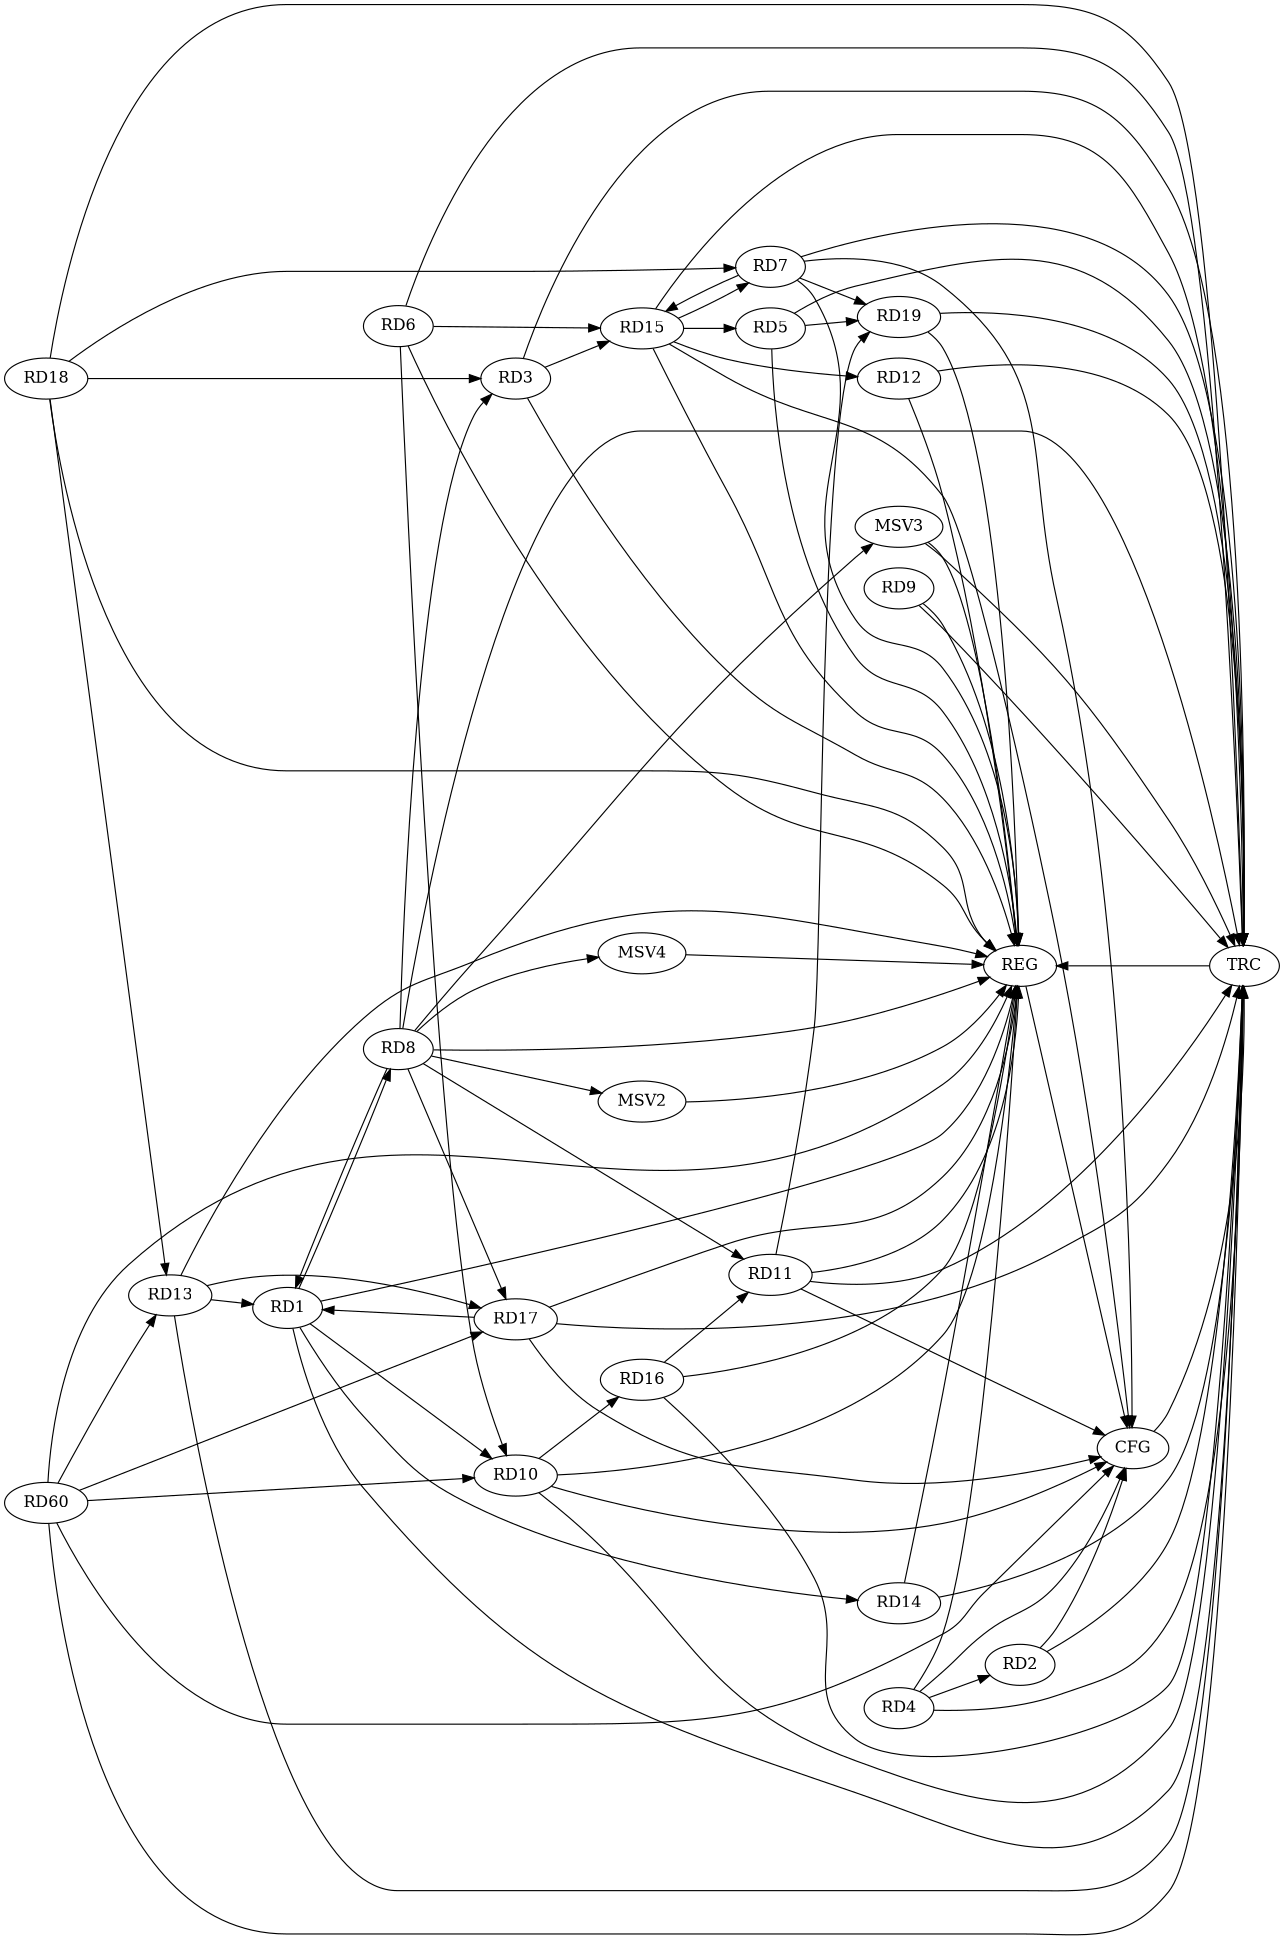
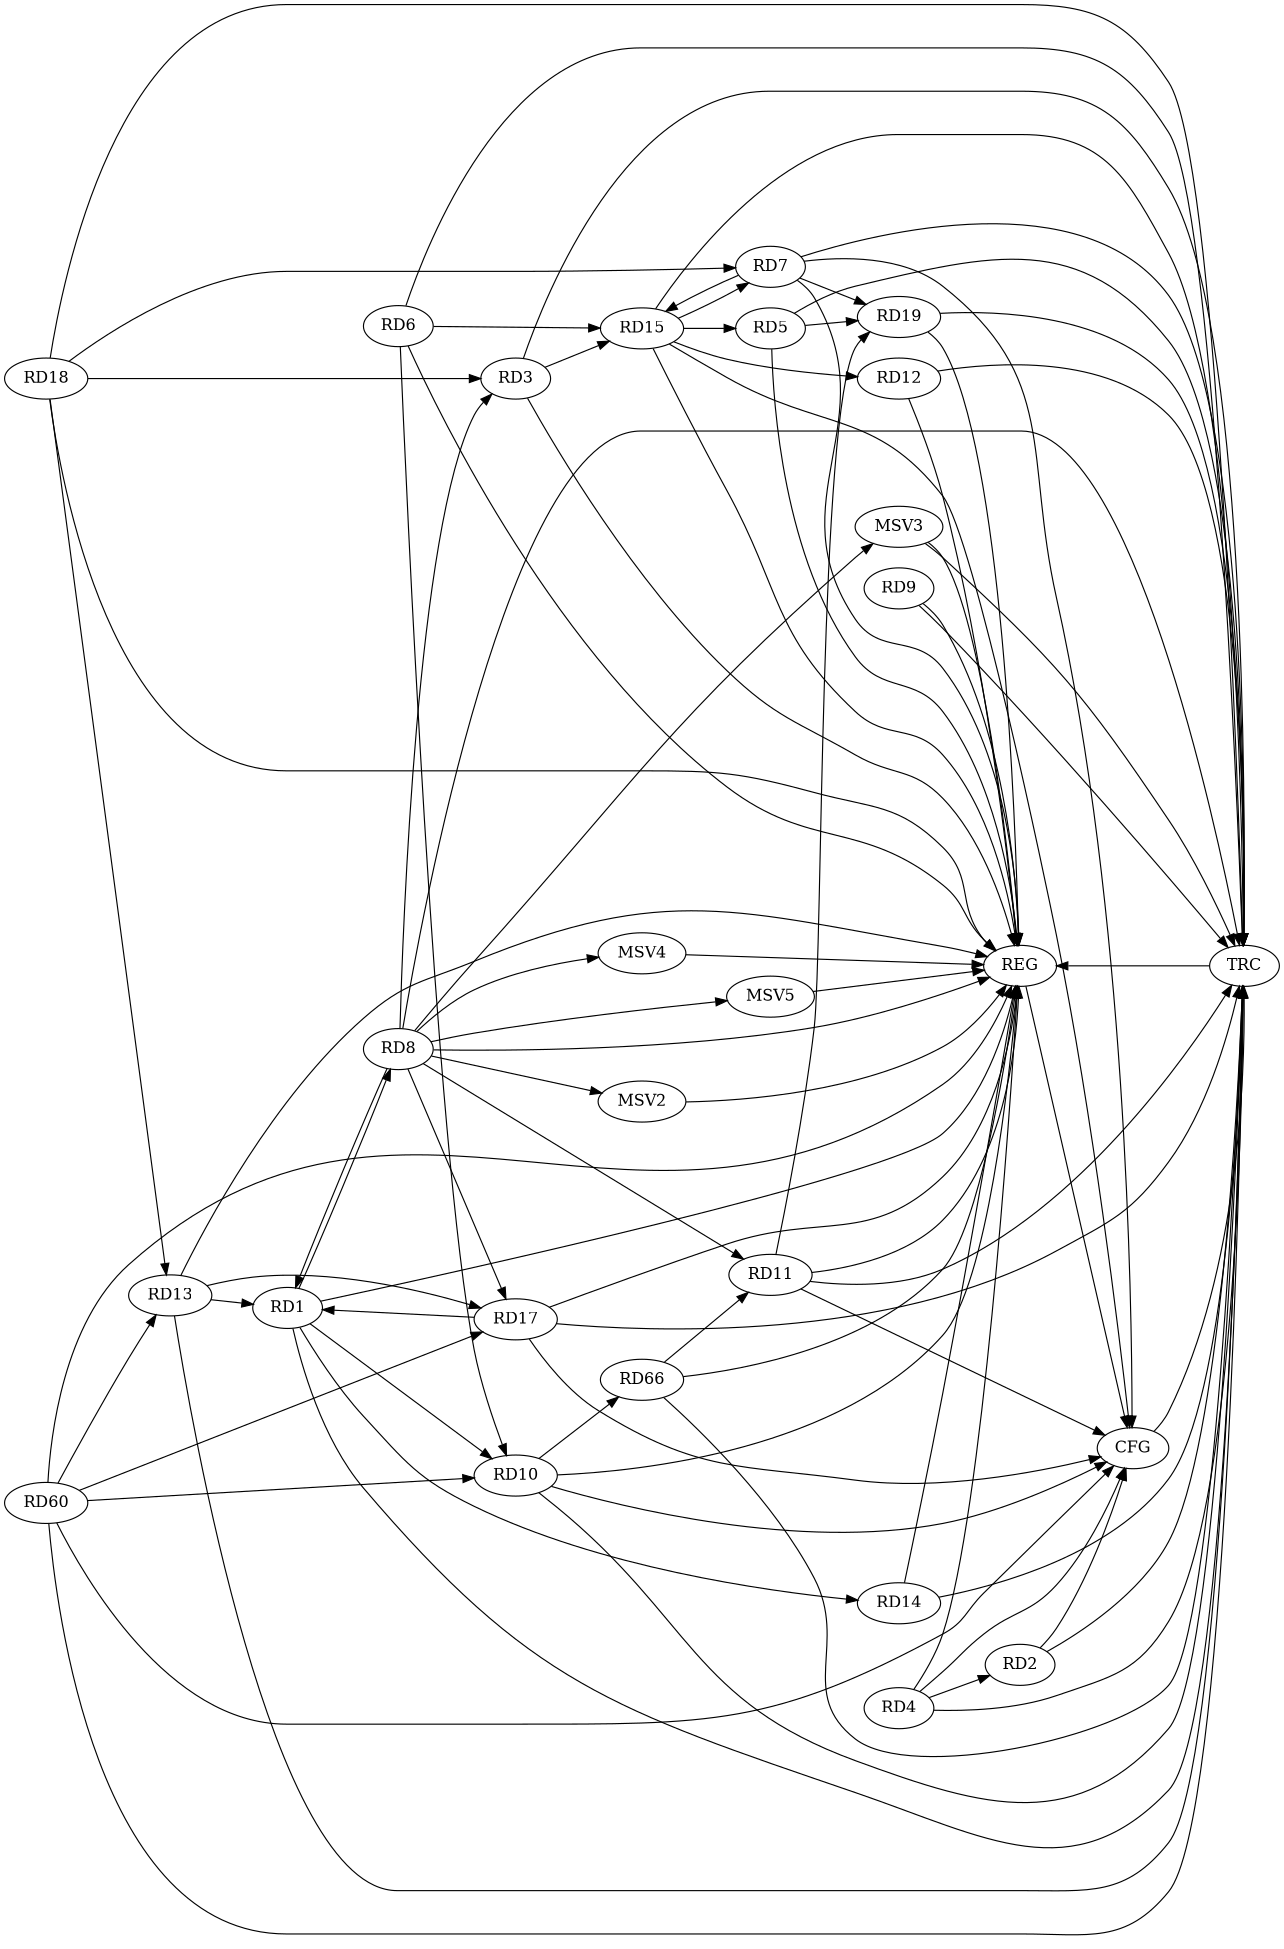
none -> (770, 997)
(642, 1380) -> (642, 1380)
